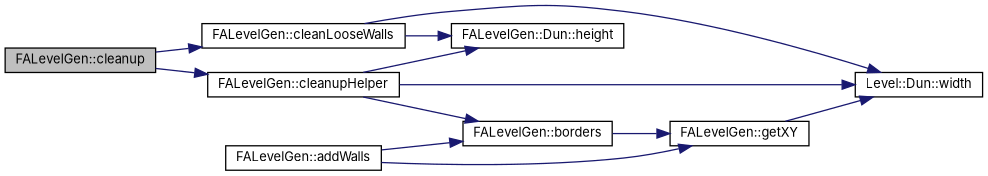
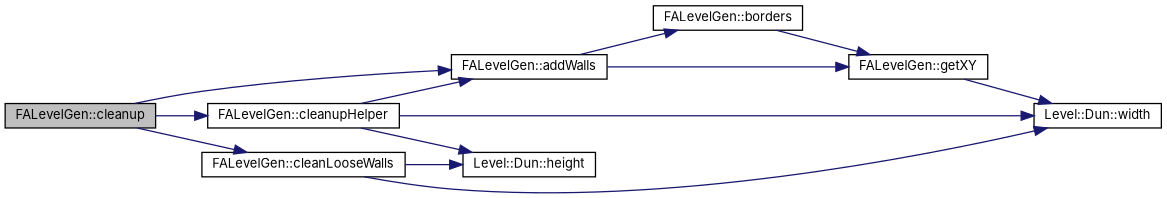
(538, 36) -> (529, 165)
none -> (286, 82)
(414, 108) -> (410, 93)
